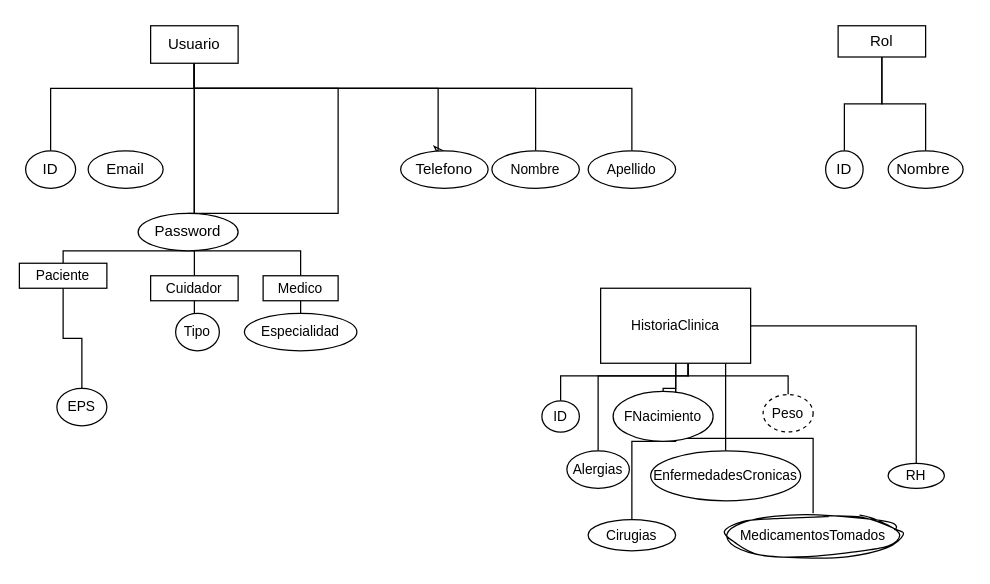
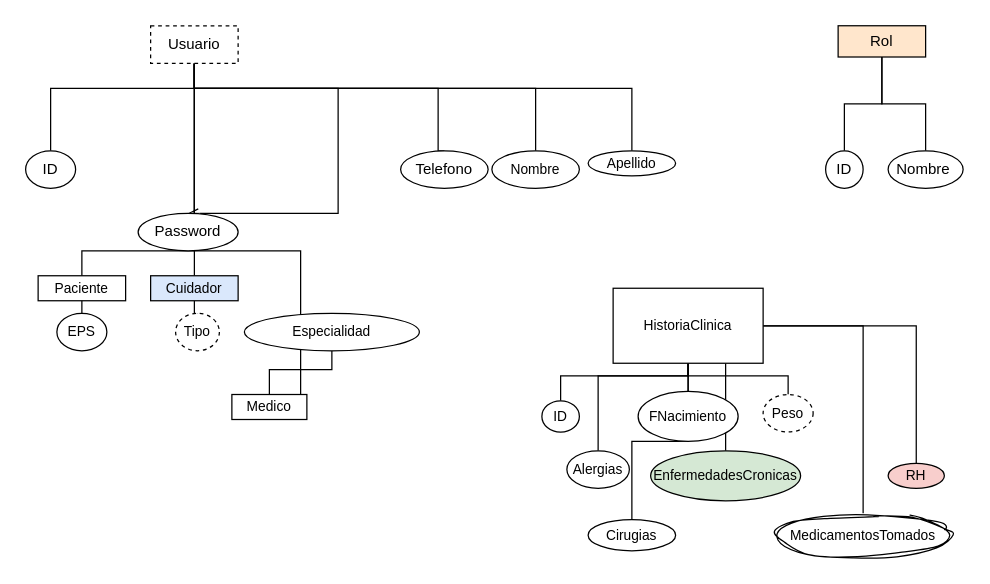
(882, 41) -> (882, 41)
(194, 44) -> (194, 44)
(438, 148) -> (438, 150)
(126, 169) -> none
(632, 169) -> (632, 163)
(190, 213) -> (192, 213)
(63, 276) -> (82, 288)
(194, 288) -> (194, 288)
(301, 288) -> (269, 407)
(676, 326) -> (688, 326)
(198, 332) -> (198, 332)
(301, 332) -> (332, 332)
(82, 407) -> (82, 332)
(663, 416) -> (688, 416)
(726, 476) -> (726, 476)
(916, 476) -> (916, 476)
(813, 535) -> (863, 535)
